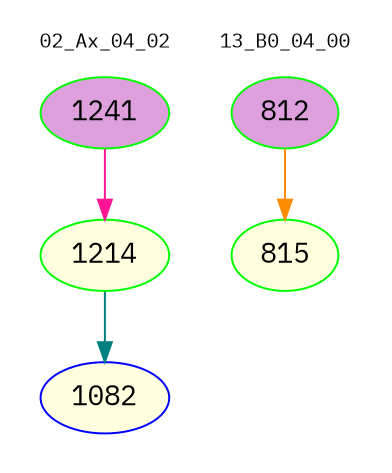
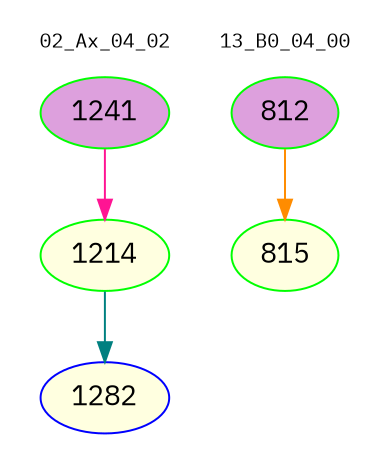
(105, 398) -> (105, 398)
